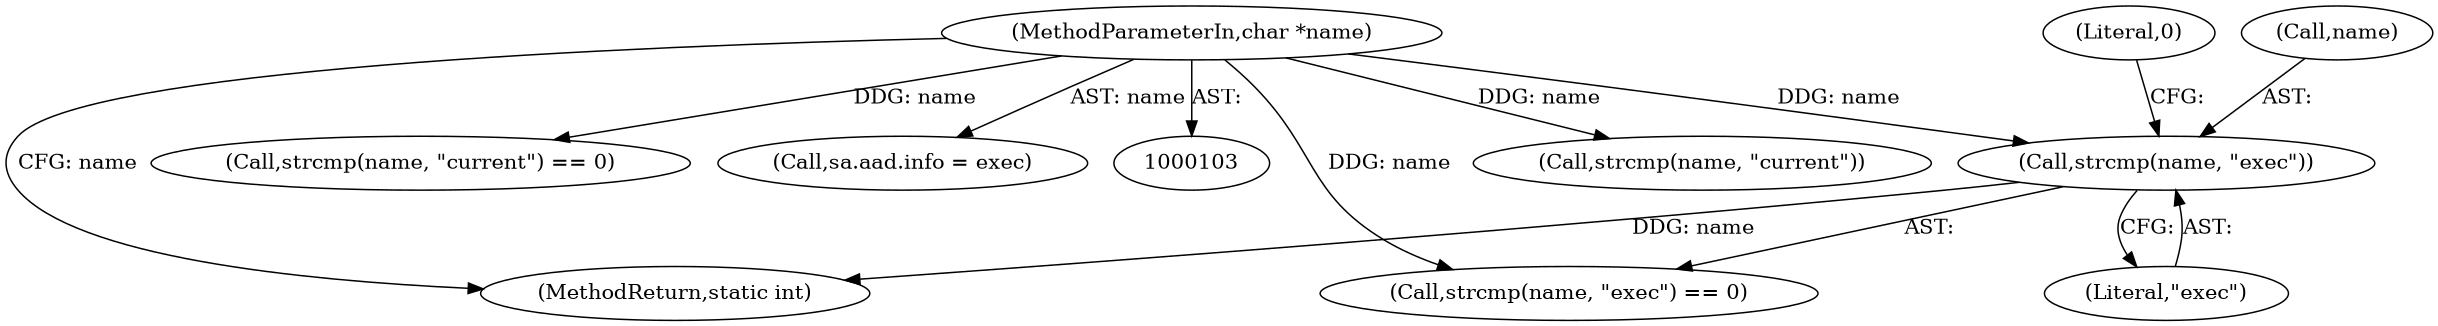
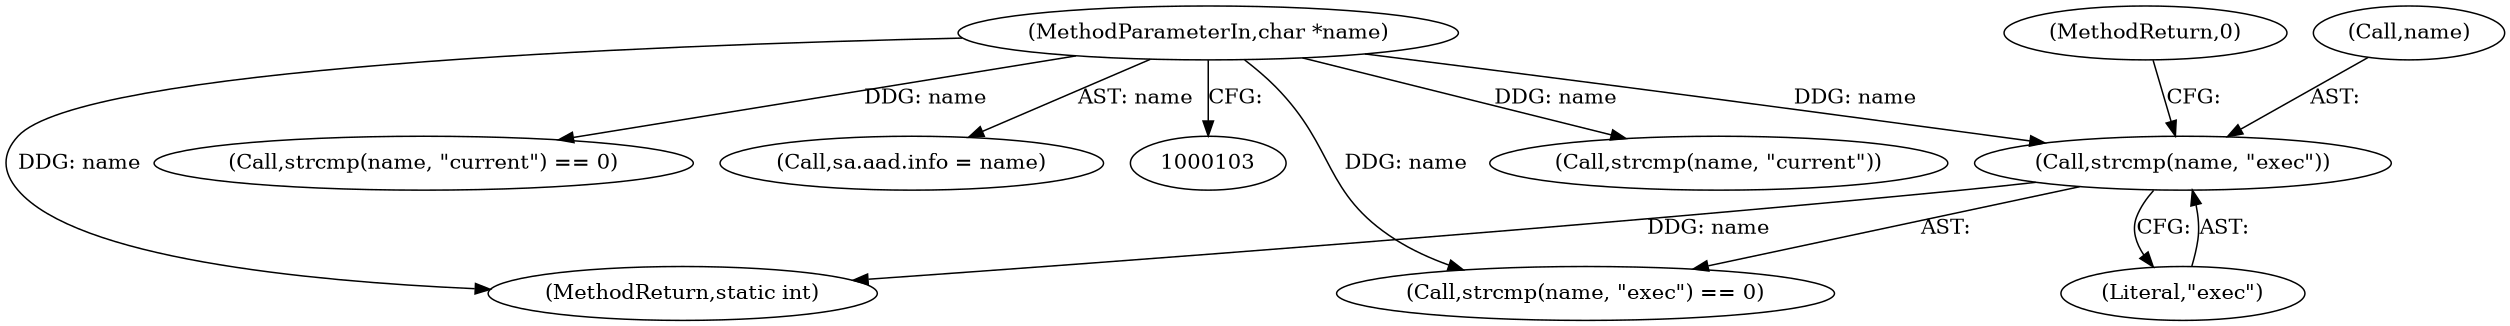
(2129, 33) -> (2146, 33)
(1220, 98) -> (1239, 98)
(78, 163) -> (79, 163)
(903, 163) -> (912, 163)
